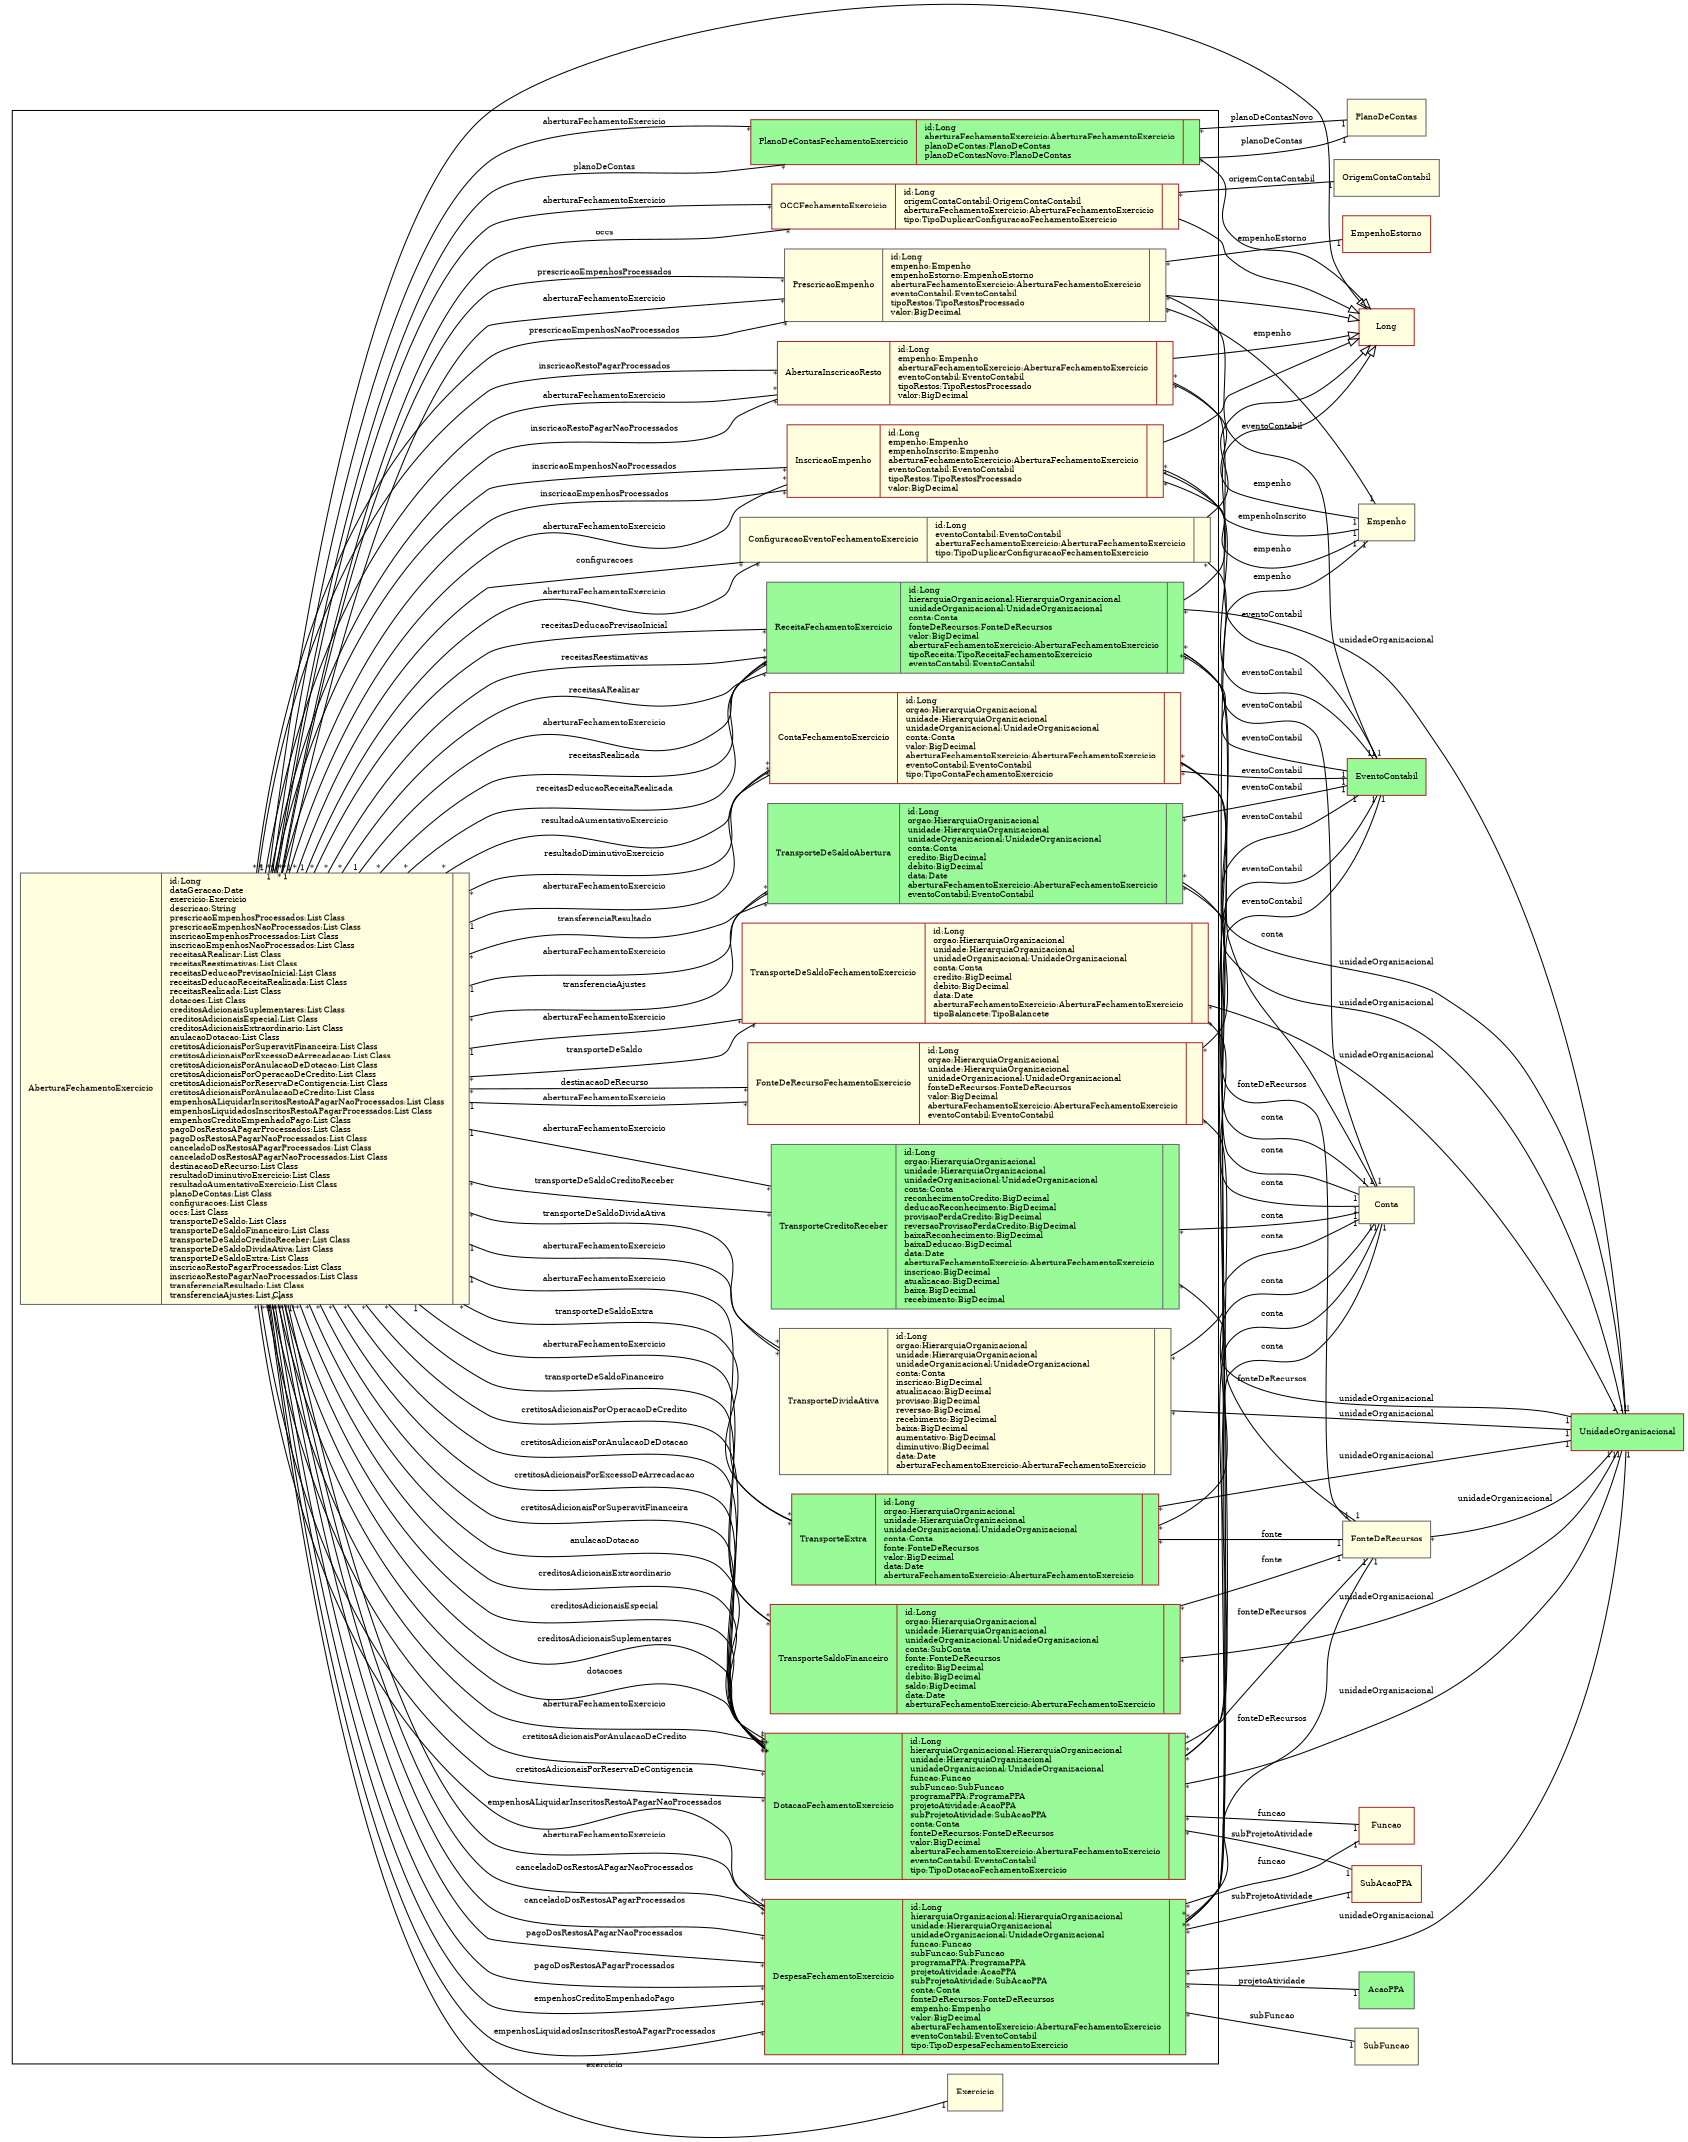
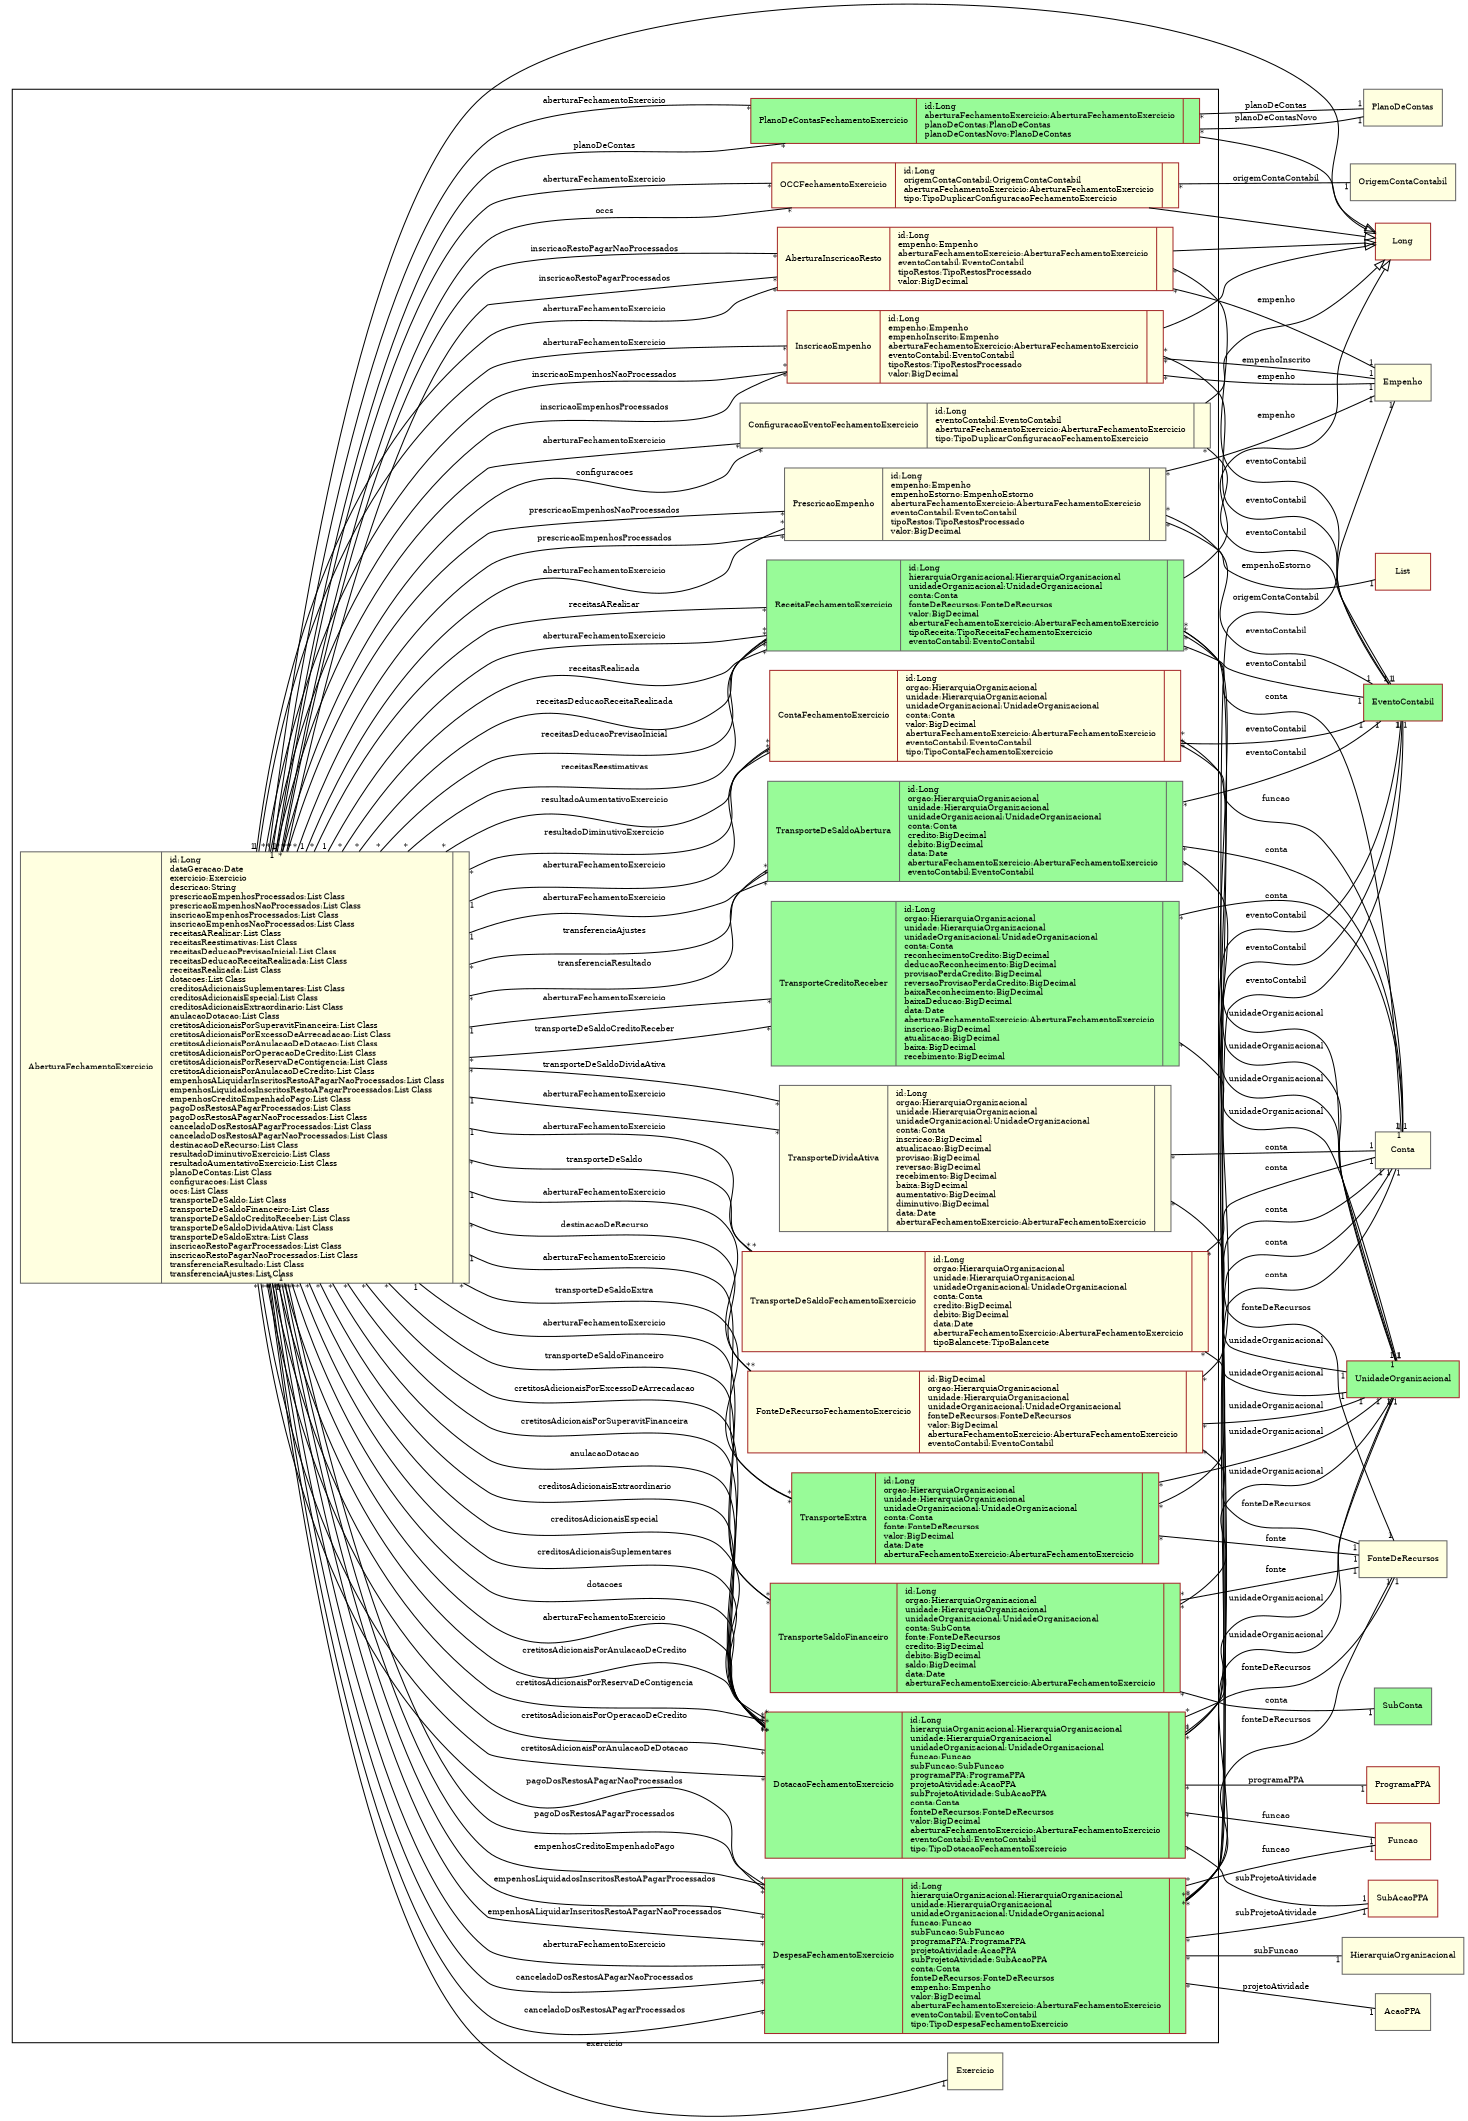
(1387, 234) -> (1403, 572)
(1258, 304) -> none
(1272, 577) -> (1276, 598)
(1329, 838) -> (1296, 551)
(944, 1051) -> (957, 1379)
(1272, 1118) -> (1276, 799)
(1531, 1514) -> (1285, 1417)
none -> (1403, 1706)
none -> (1403, 1785)
(1387, 1990) -> (1403, 2012)
(1387, 2047) -> (1403, 1956)
